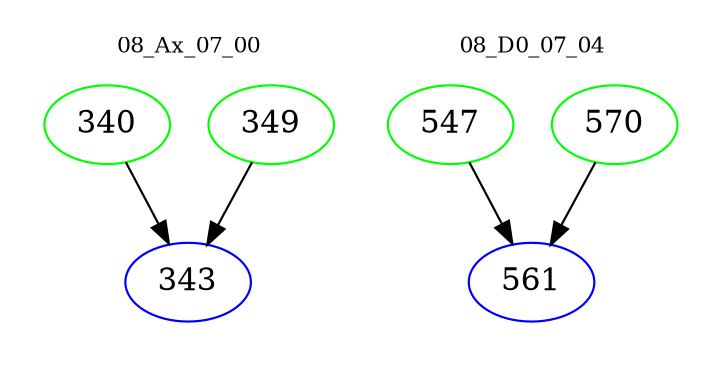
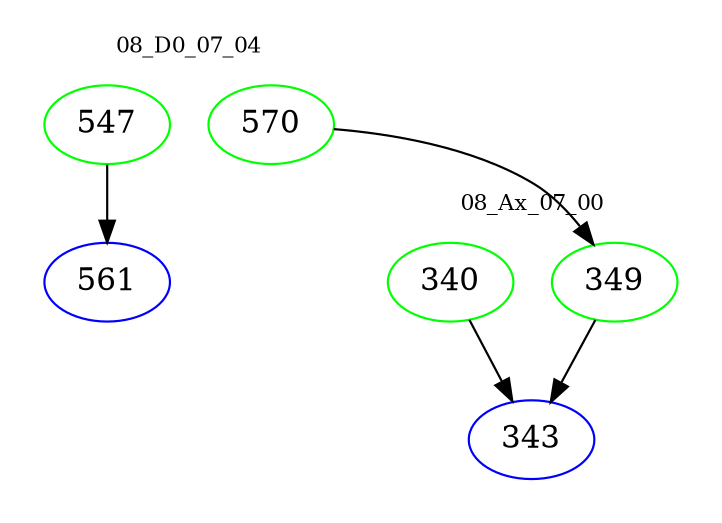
(578, 194) -> (467, 154)
